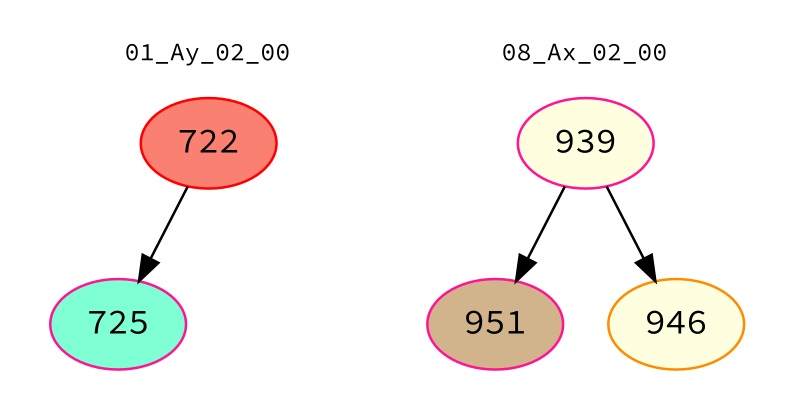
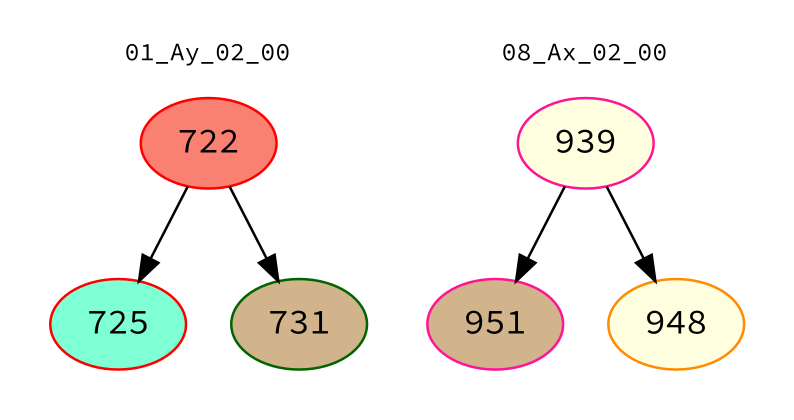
(118, 324) -> (118, 324)
none -> (299, 324)
(676, 324) -> (676, 324)
